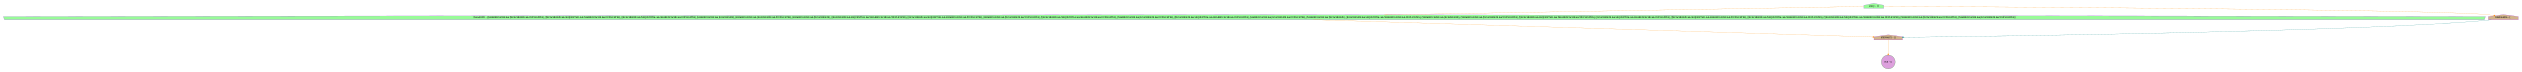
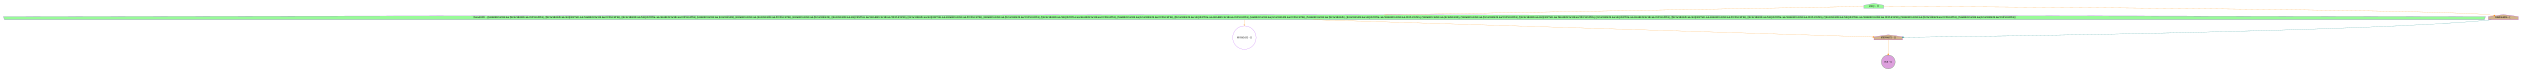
none -> (1244, 38)
